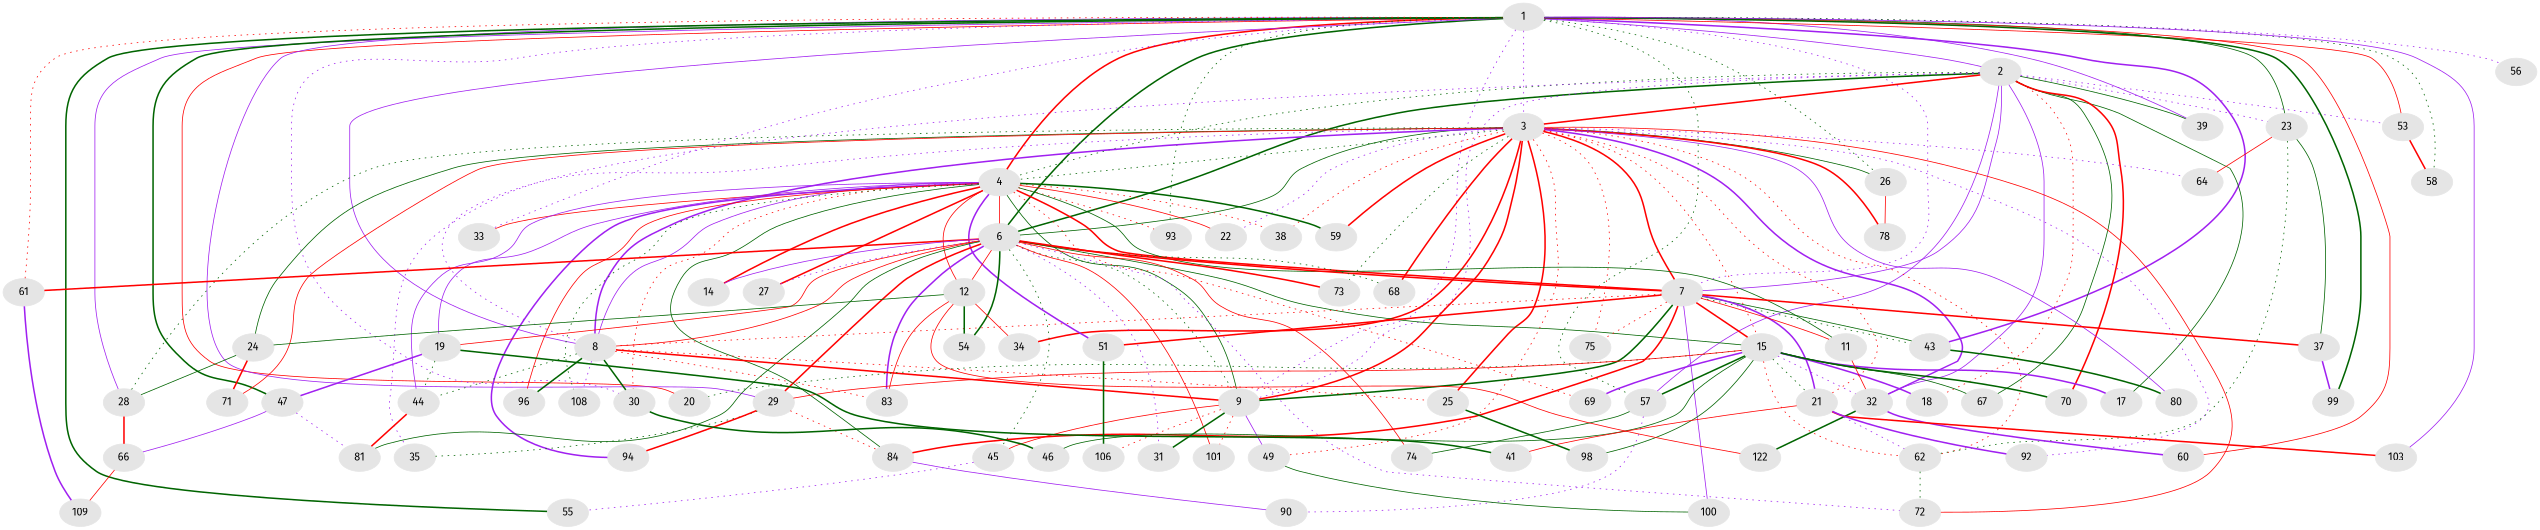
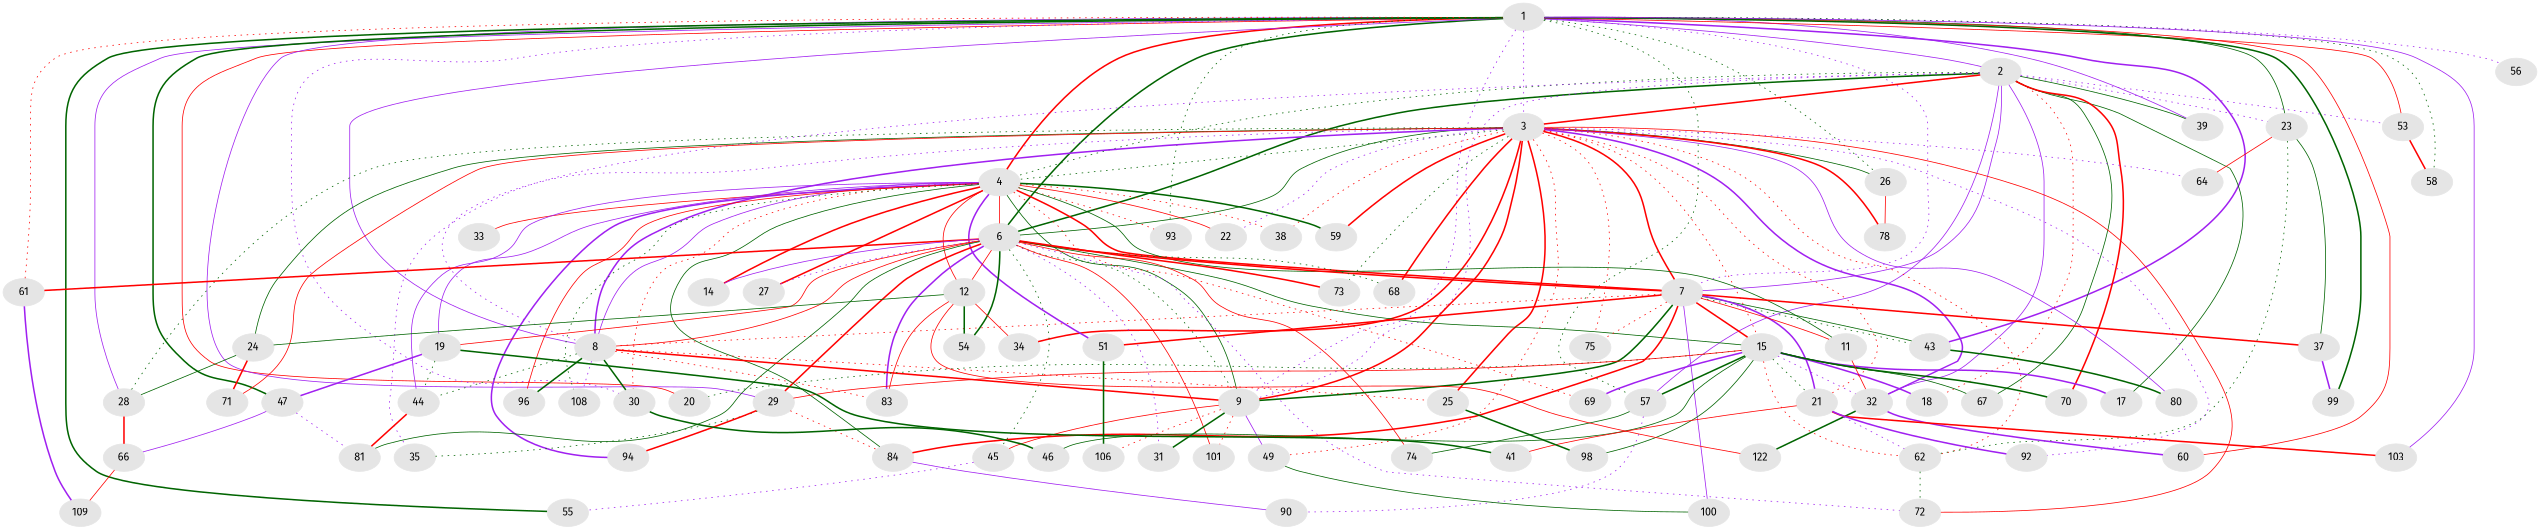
(989, 75) -> none
